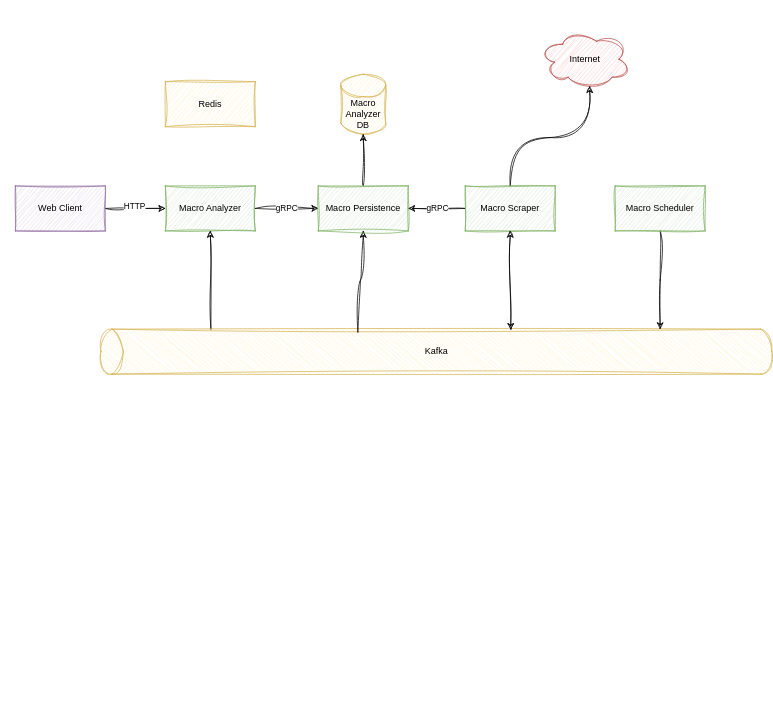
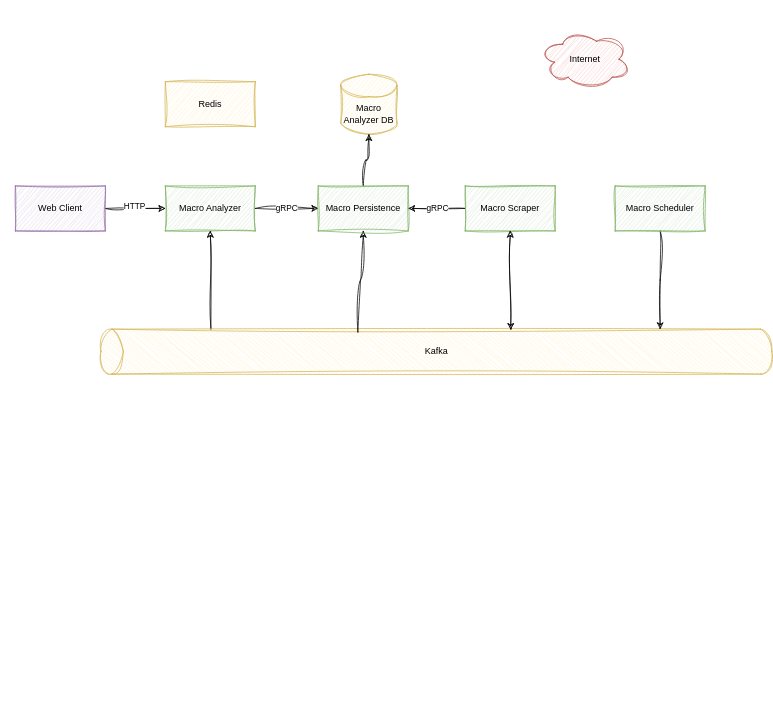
(363, 104) -> (369, 104)
(550, 137) -> none
